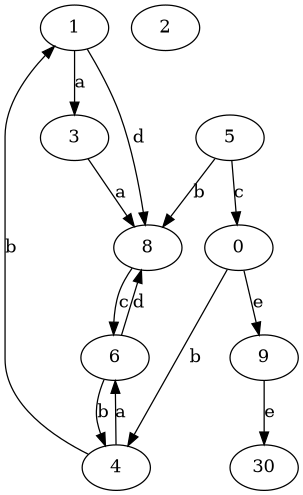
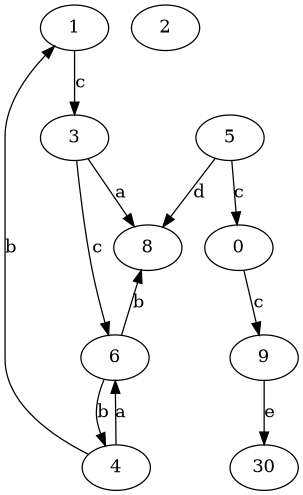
(80, 83) -> (80, 83)
(124, 128) -> none
(200, 193) -> (200, 193)
(119, 294) -> (87, 242)
(139, 303) -> (139, 303)
(258, 303) -> (258, 303)
(181, 352) -> none
